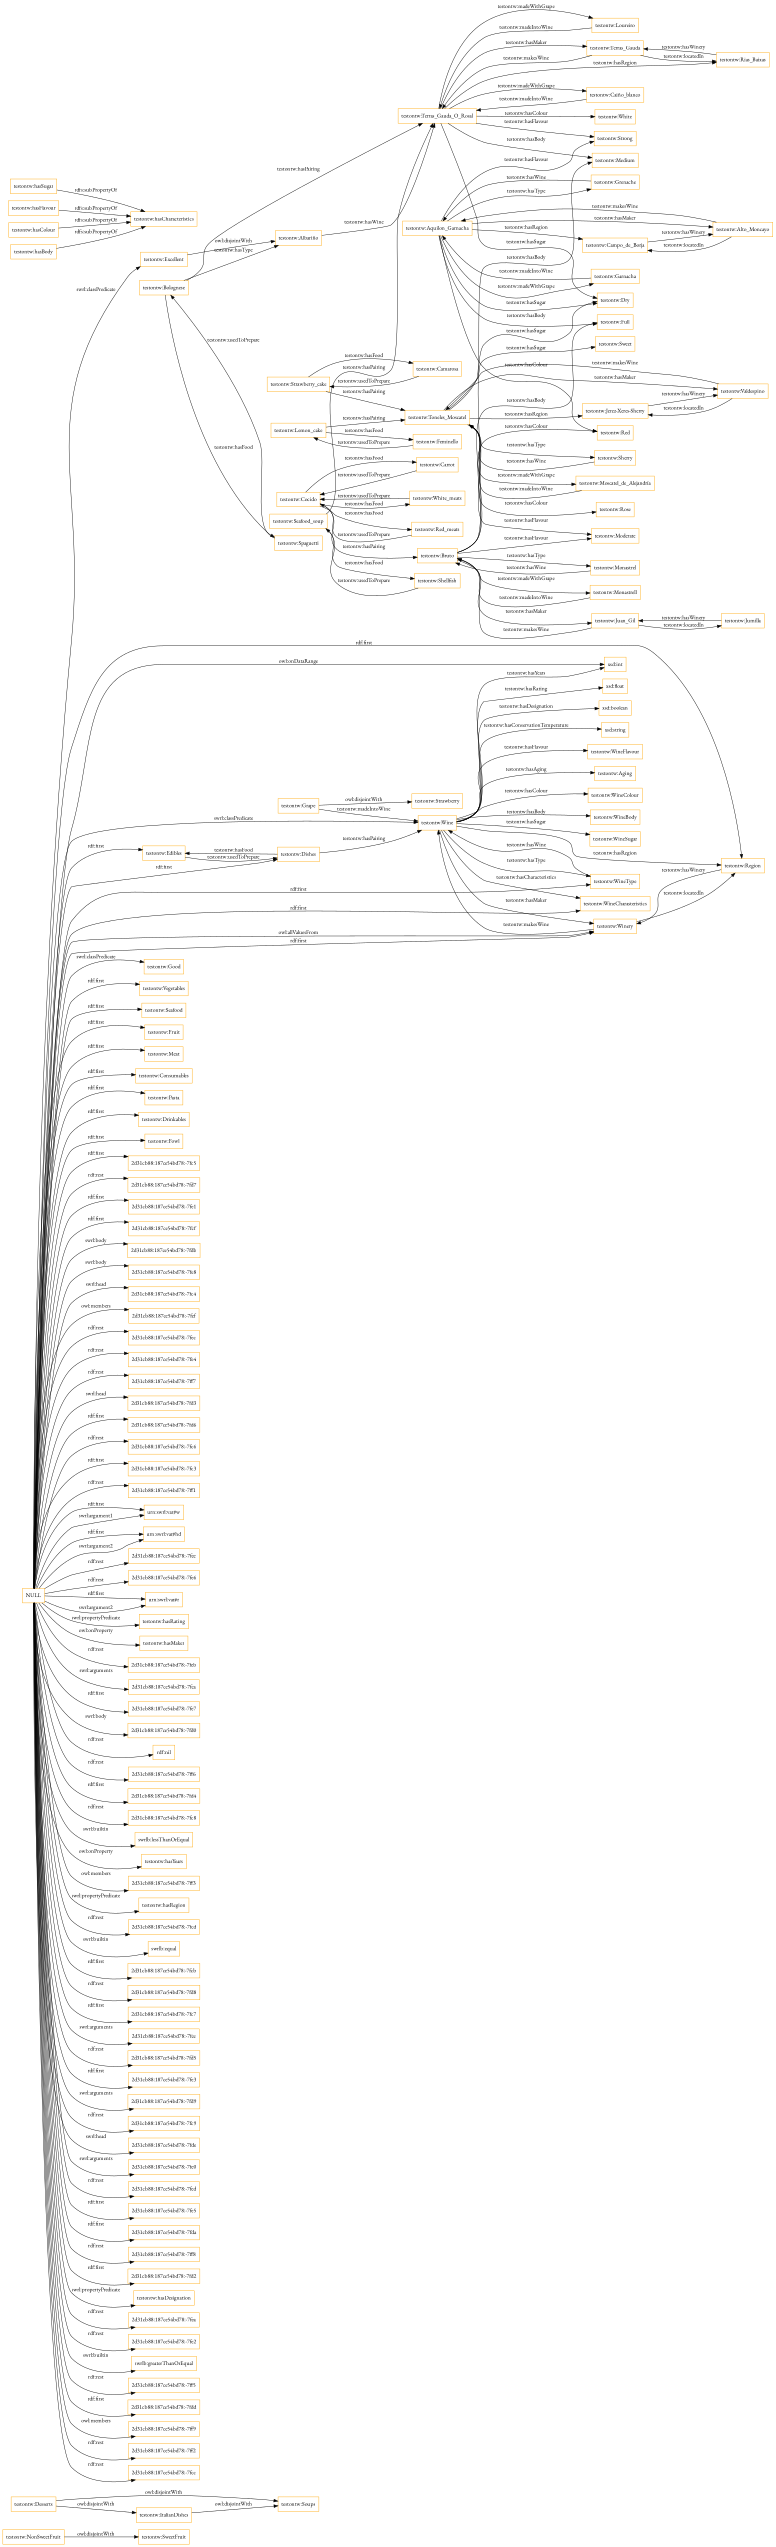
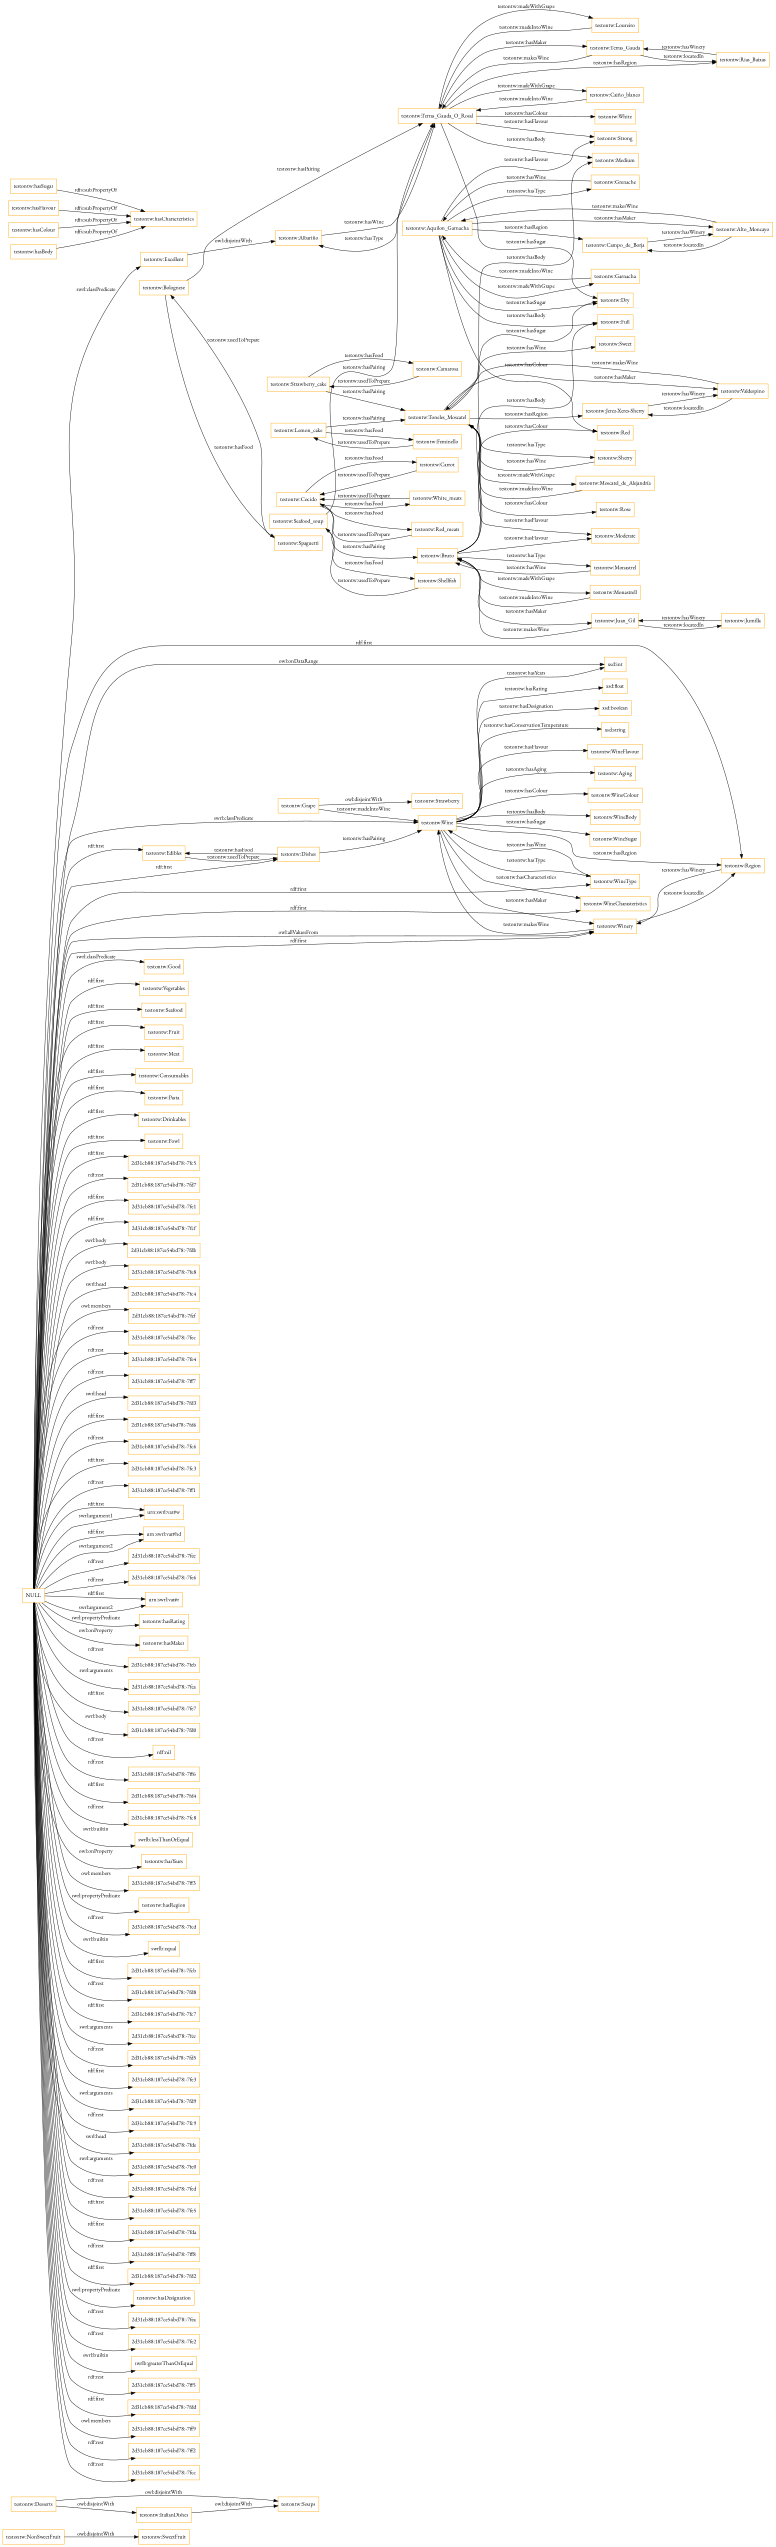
(229, 264) -> (393, 239)
(526, 348) -> (526, 348)
